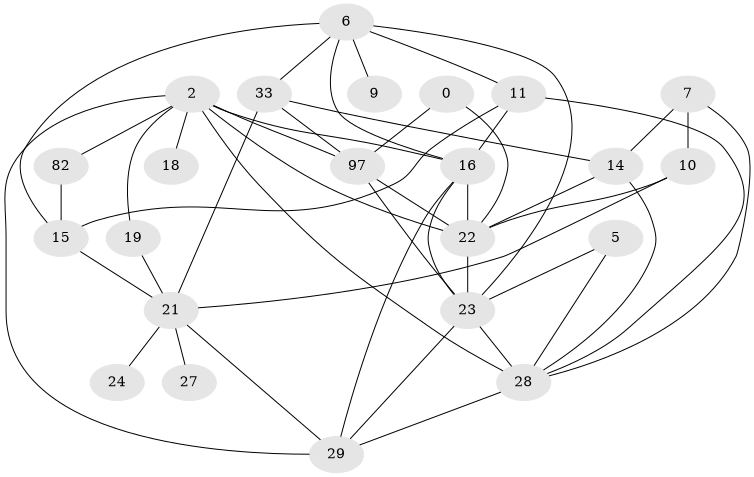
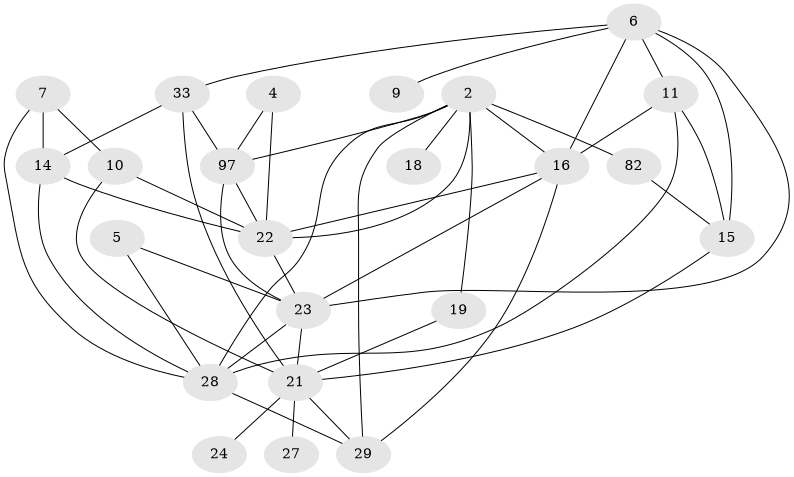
(447, 94) -> (273, 94)
(402, 382) -> (299, 347)
